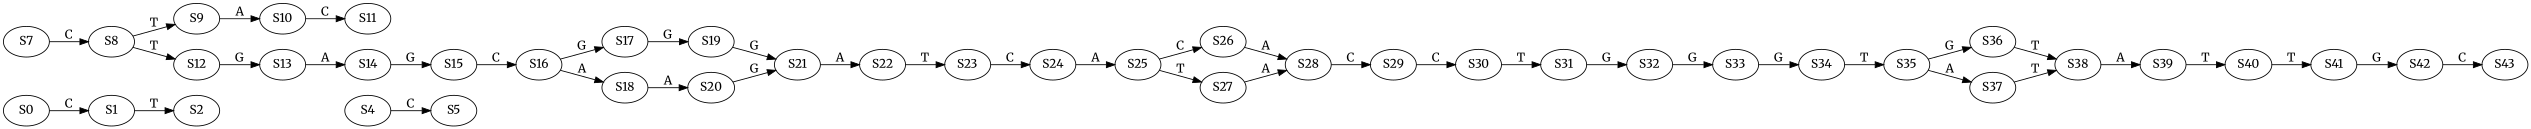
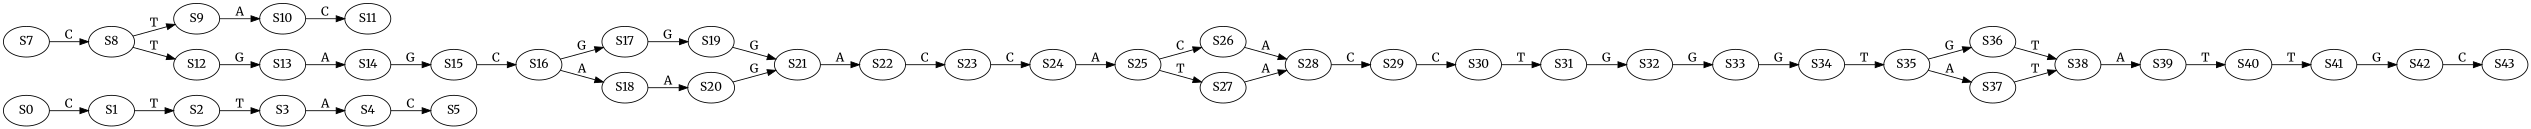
(925, 58) -> (925, 58)
none -> (283, 111)
